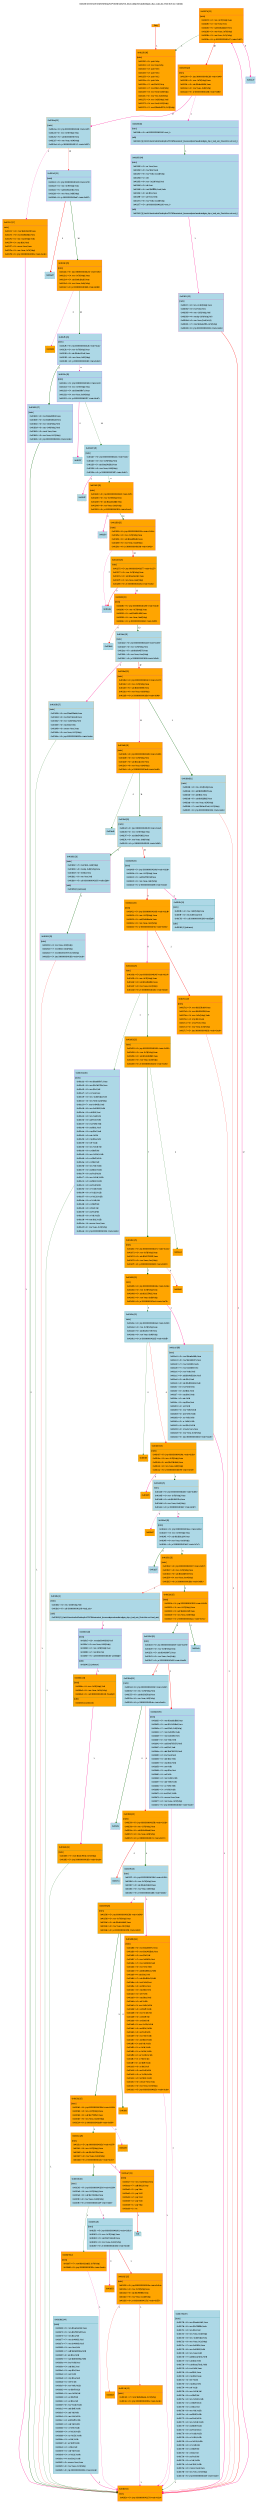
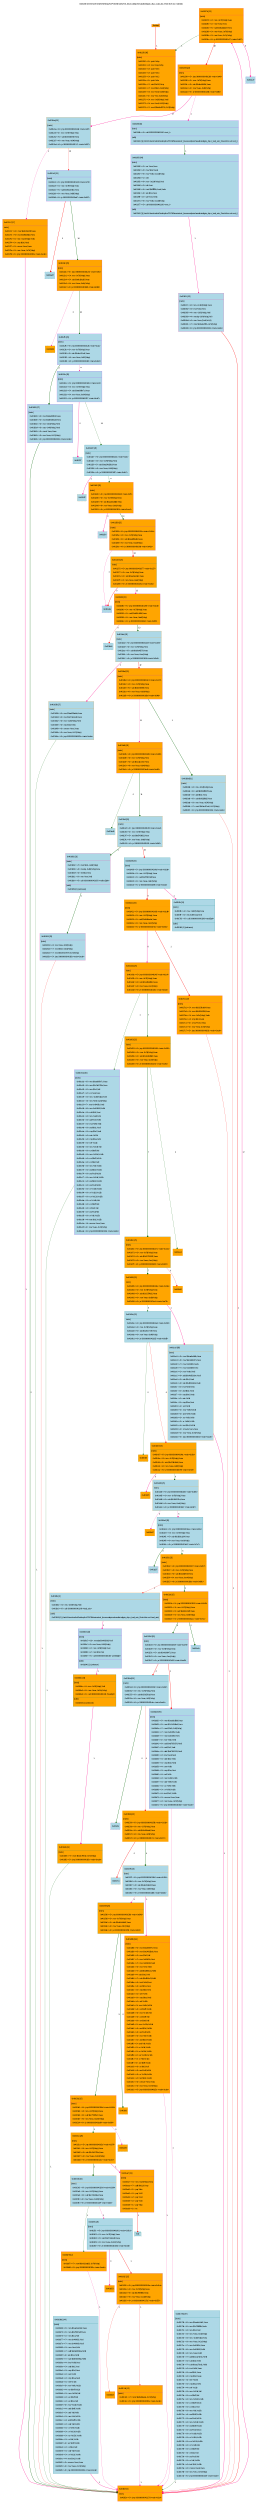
(156, 25) -> (156, 25)
